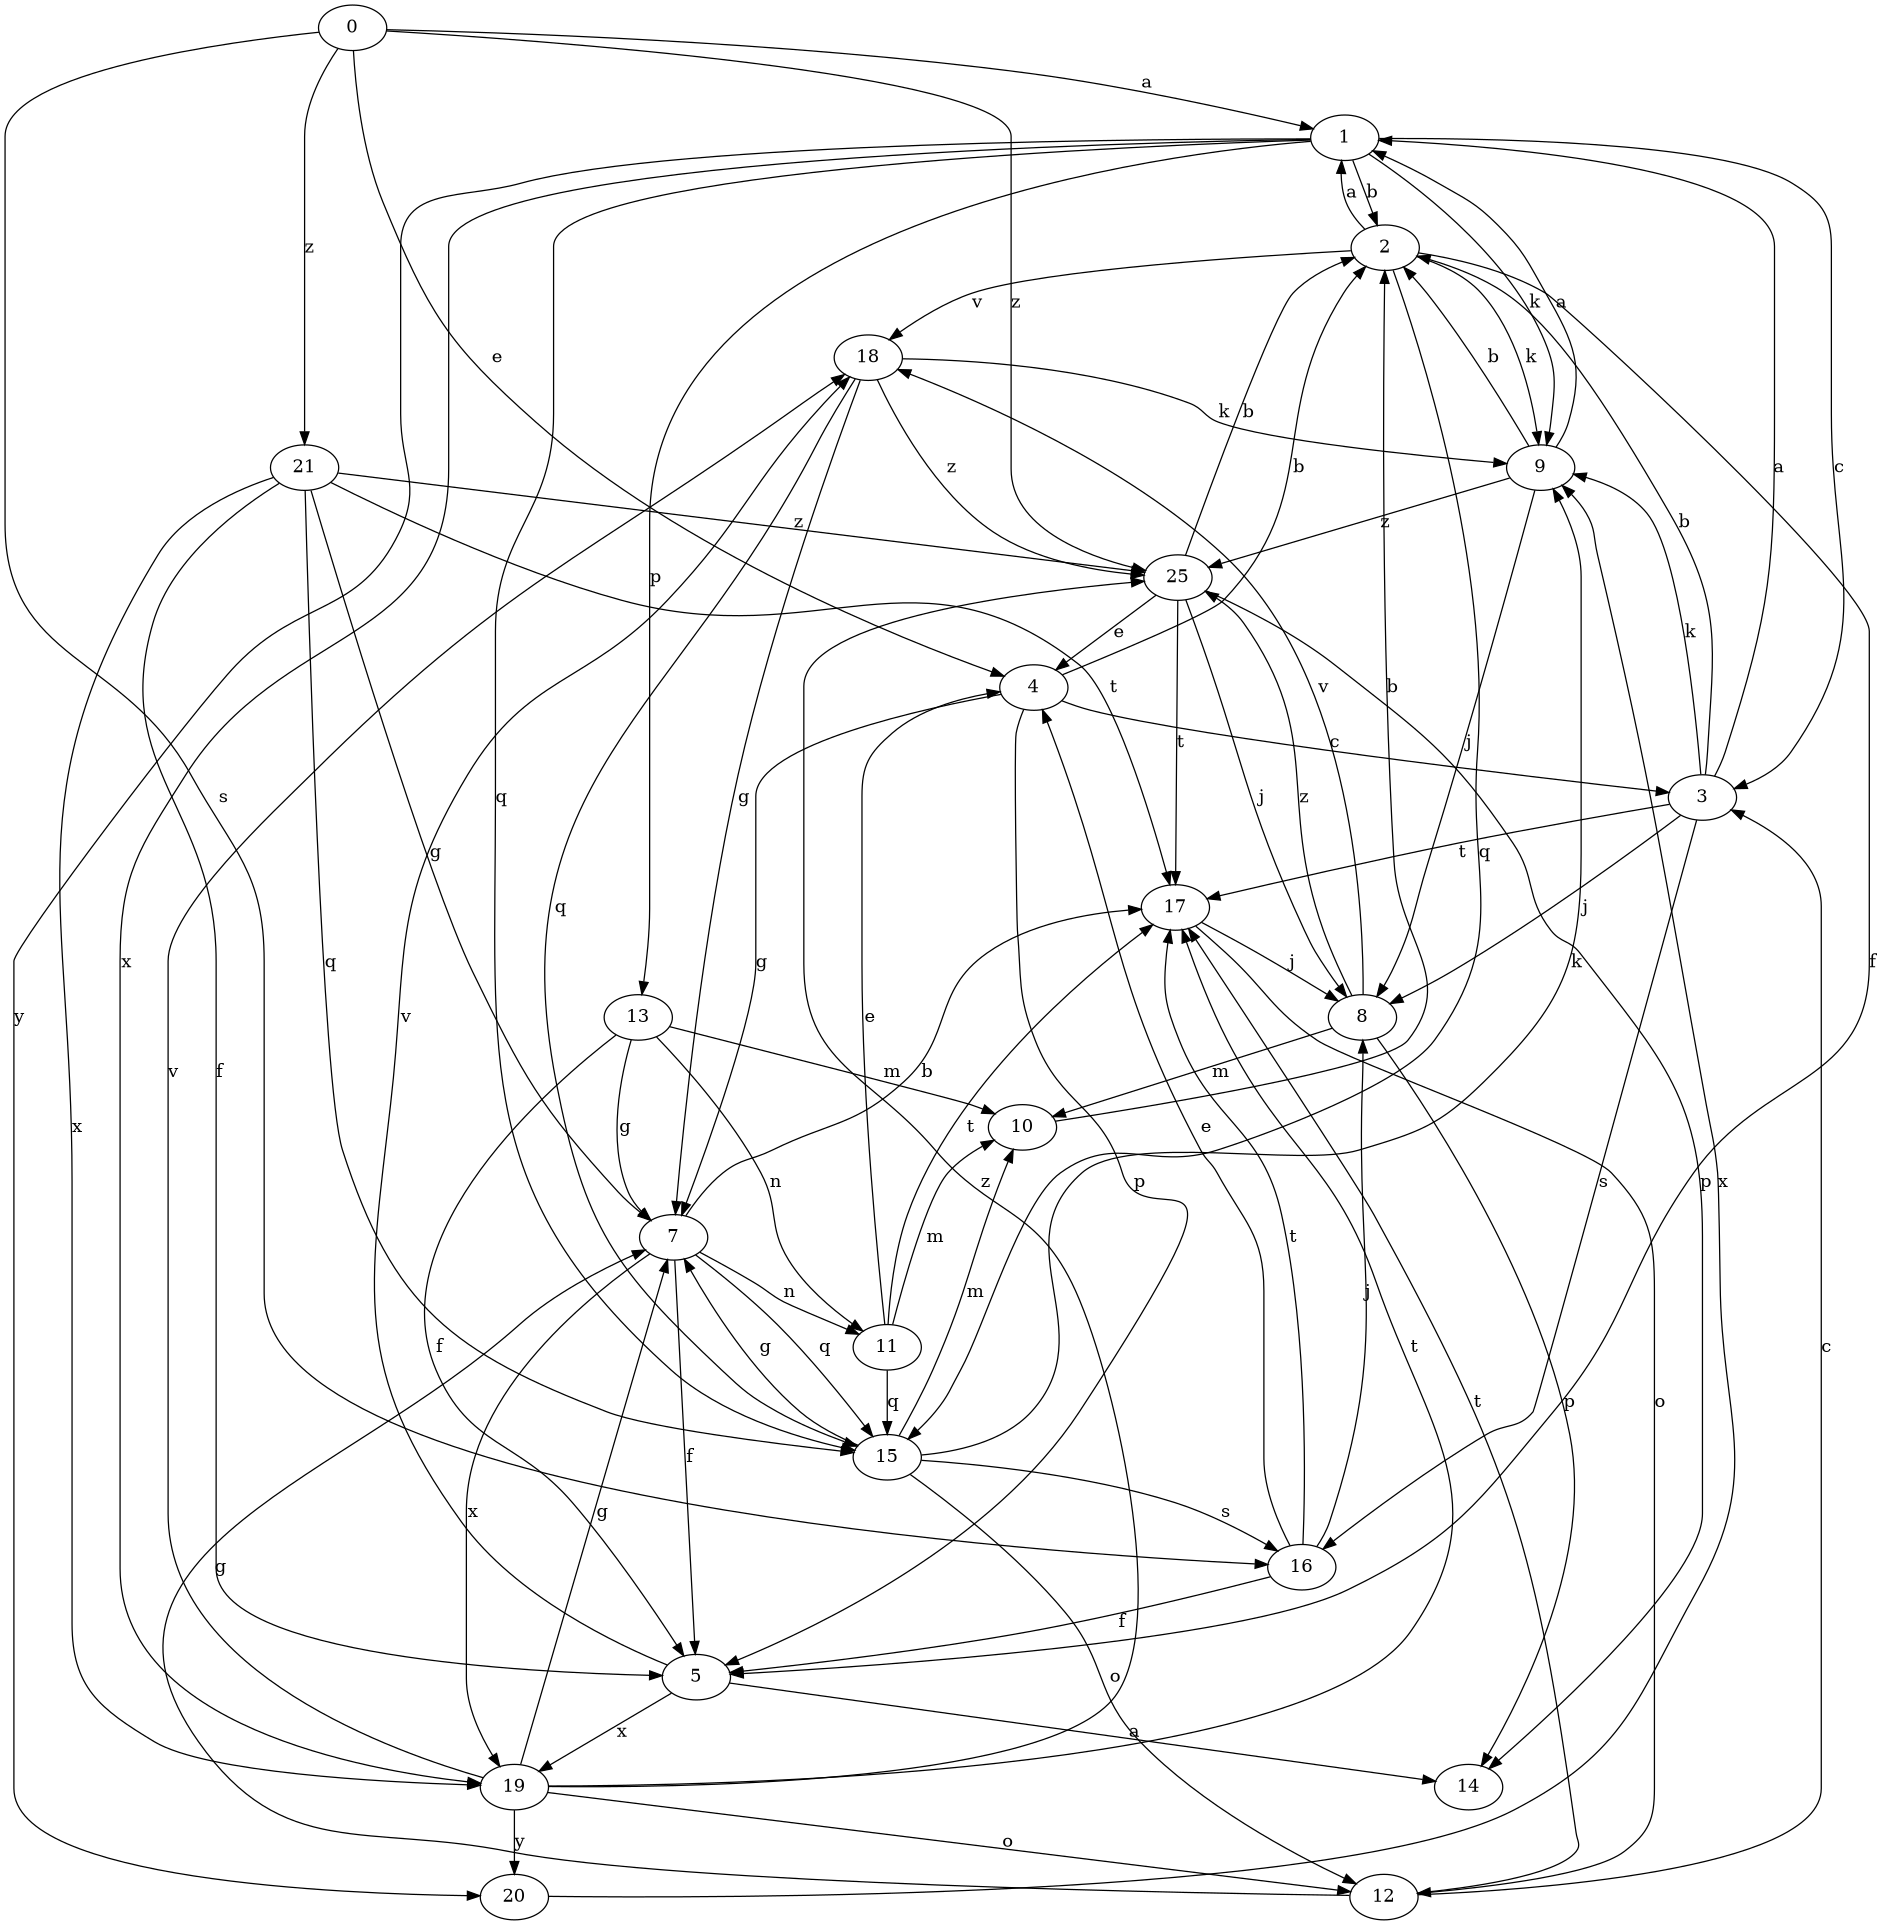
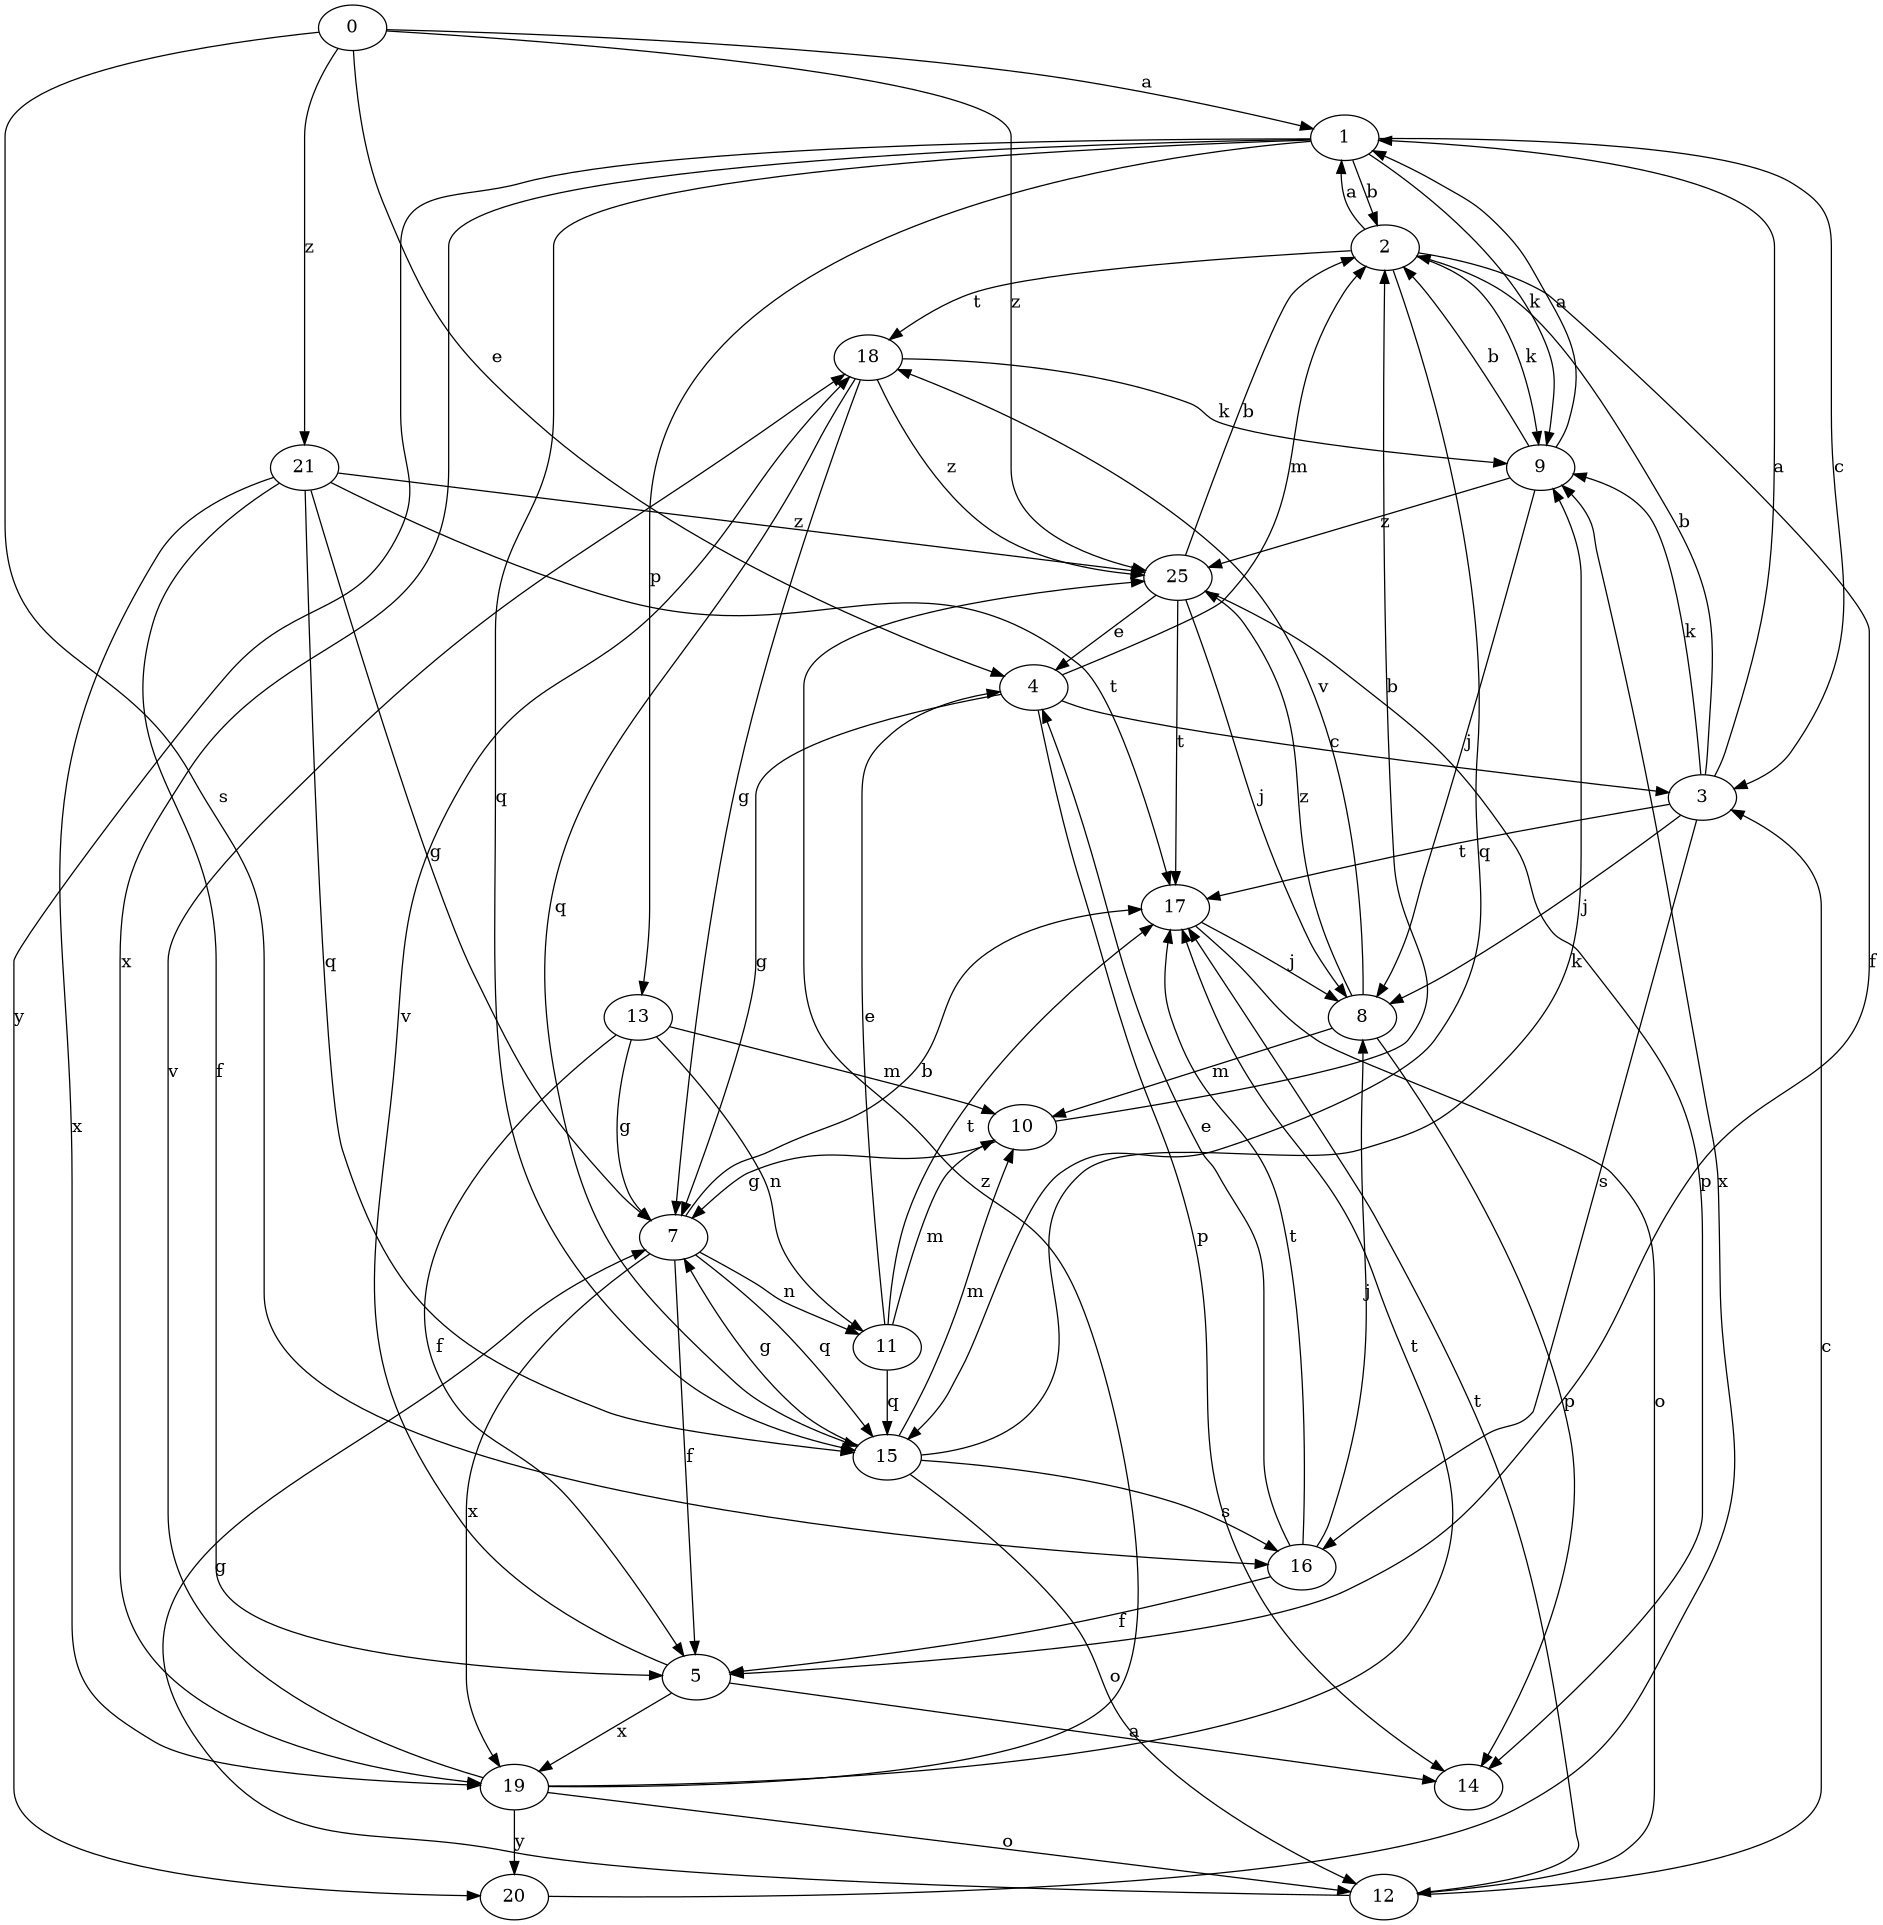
(978, 303) -> (978, 303)
(1299, 468) -> (1299, 468)
(1176, 1250) -> (1199, 1268)
(596, 1506) -> (842, 1155)
